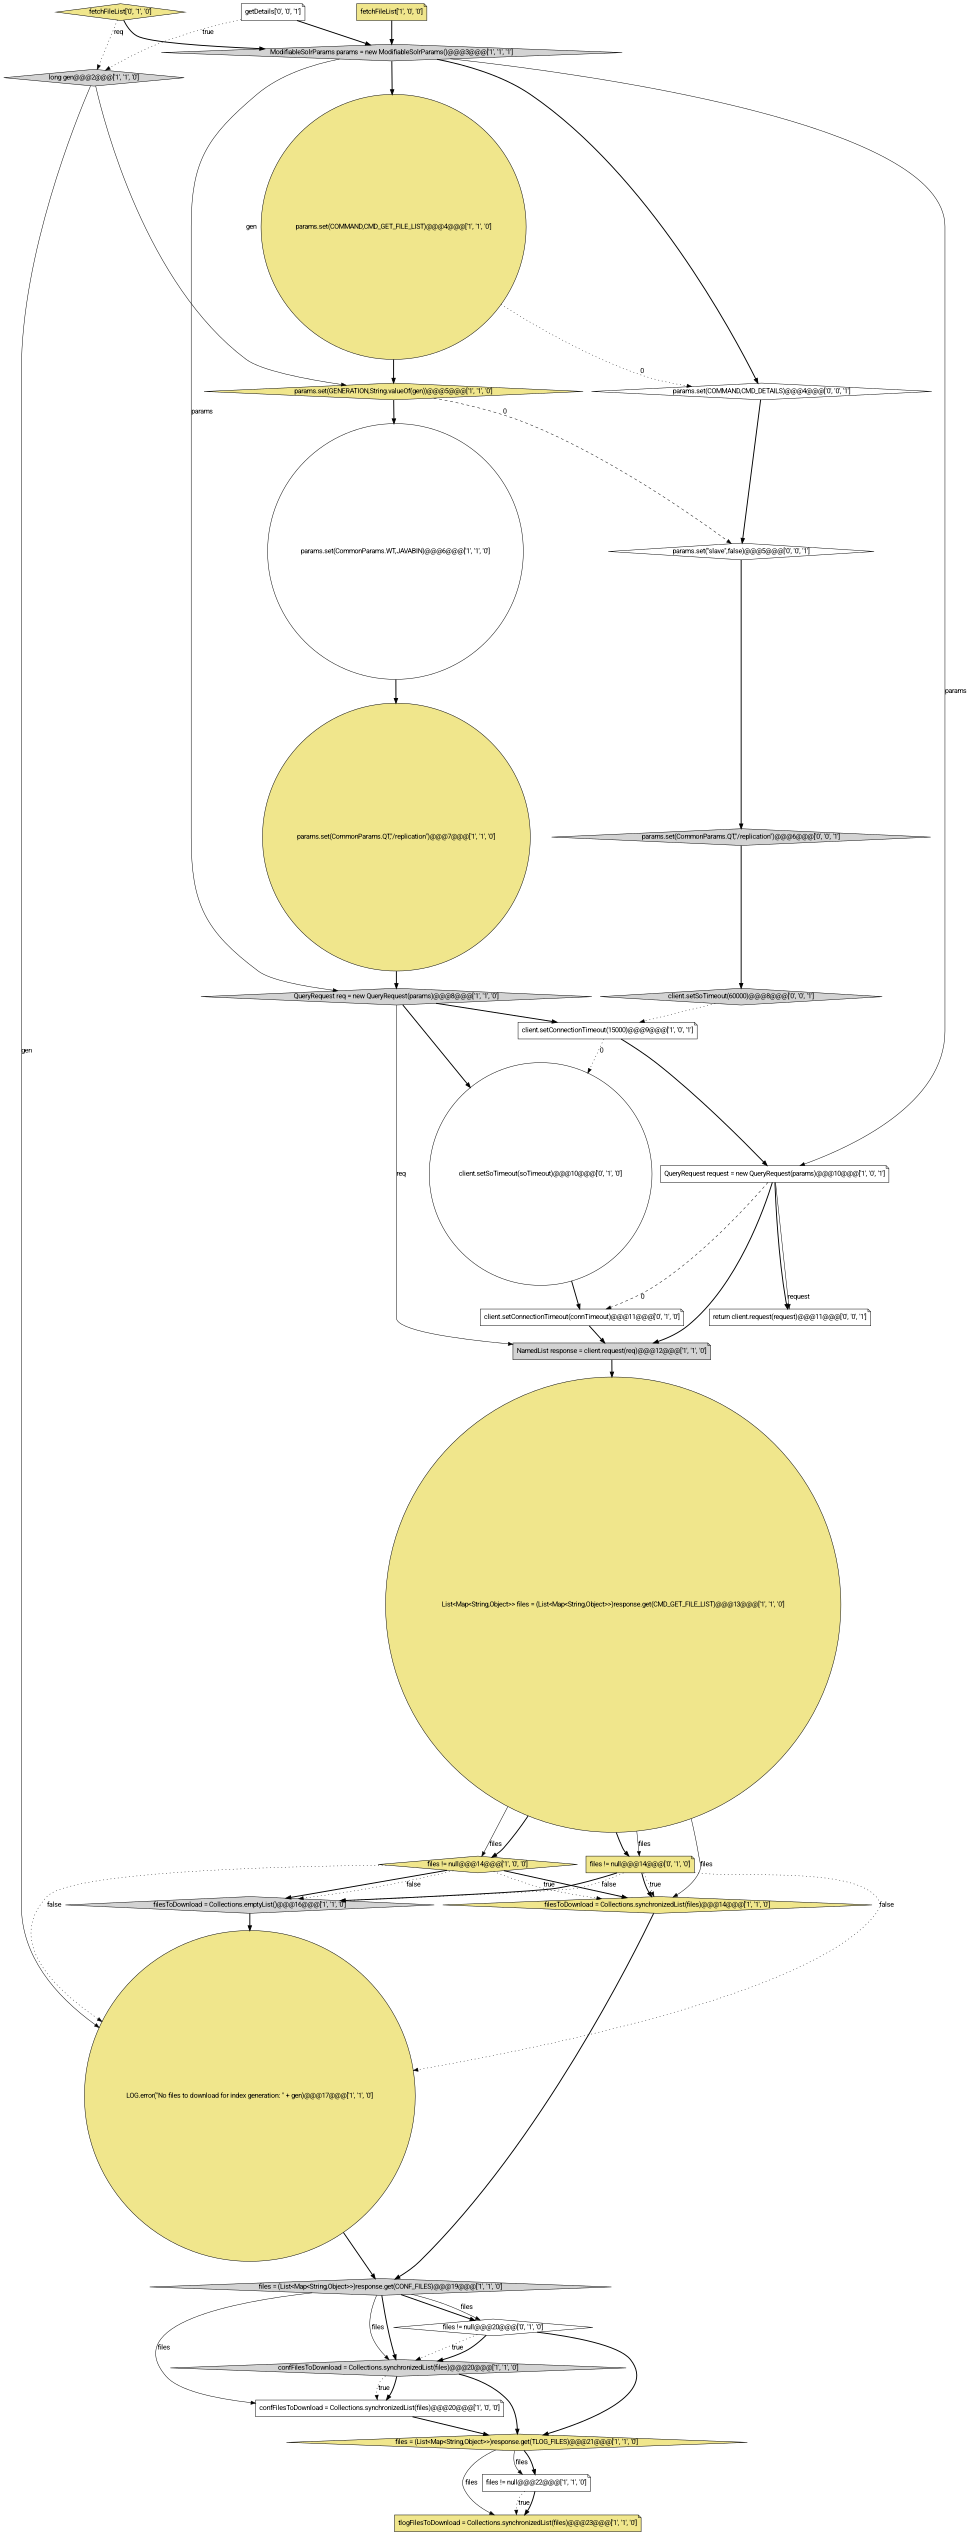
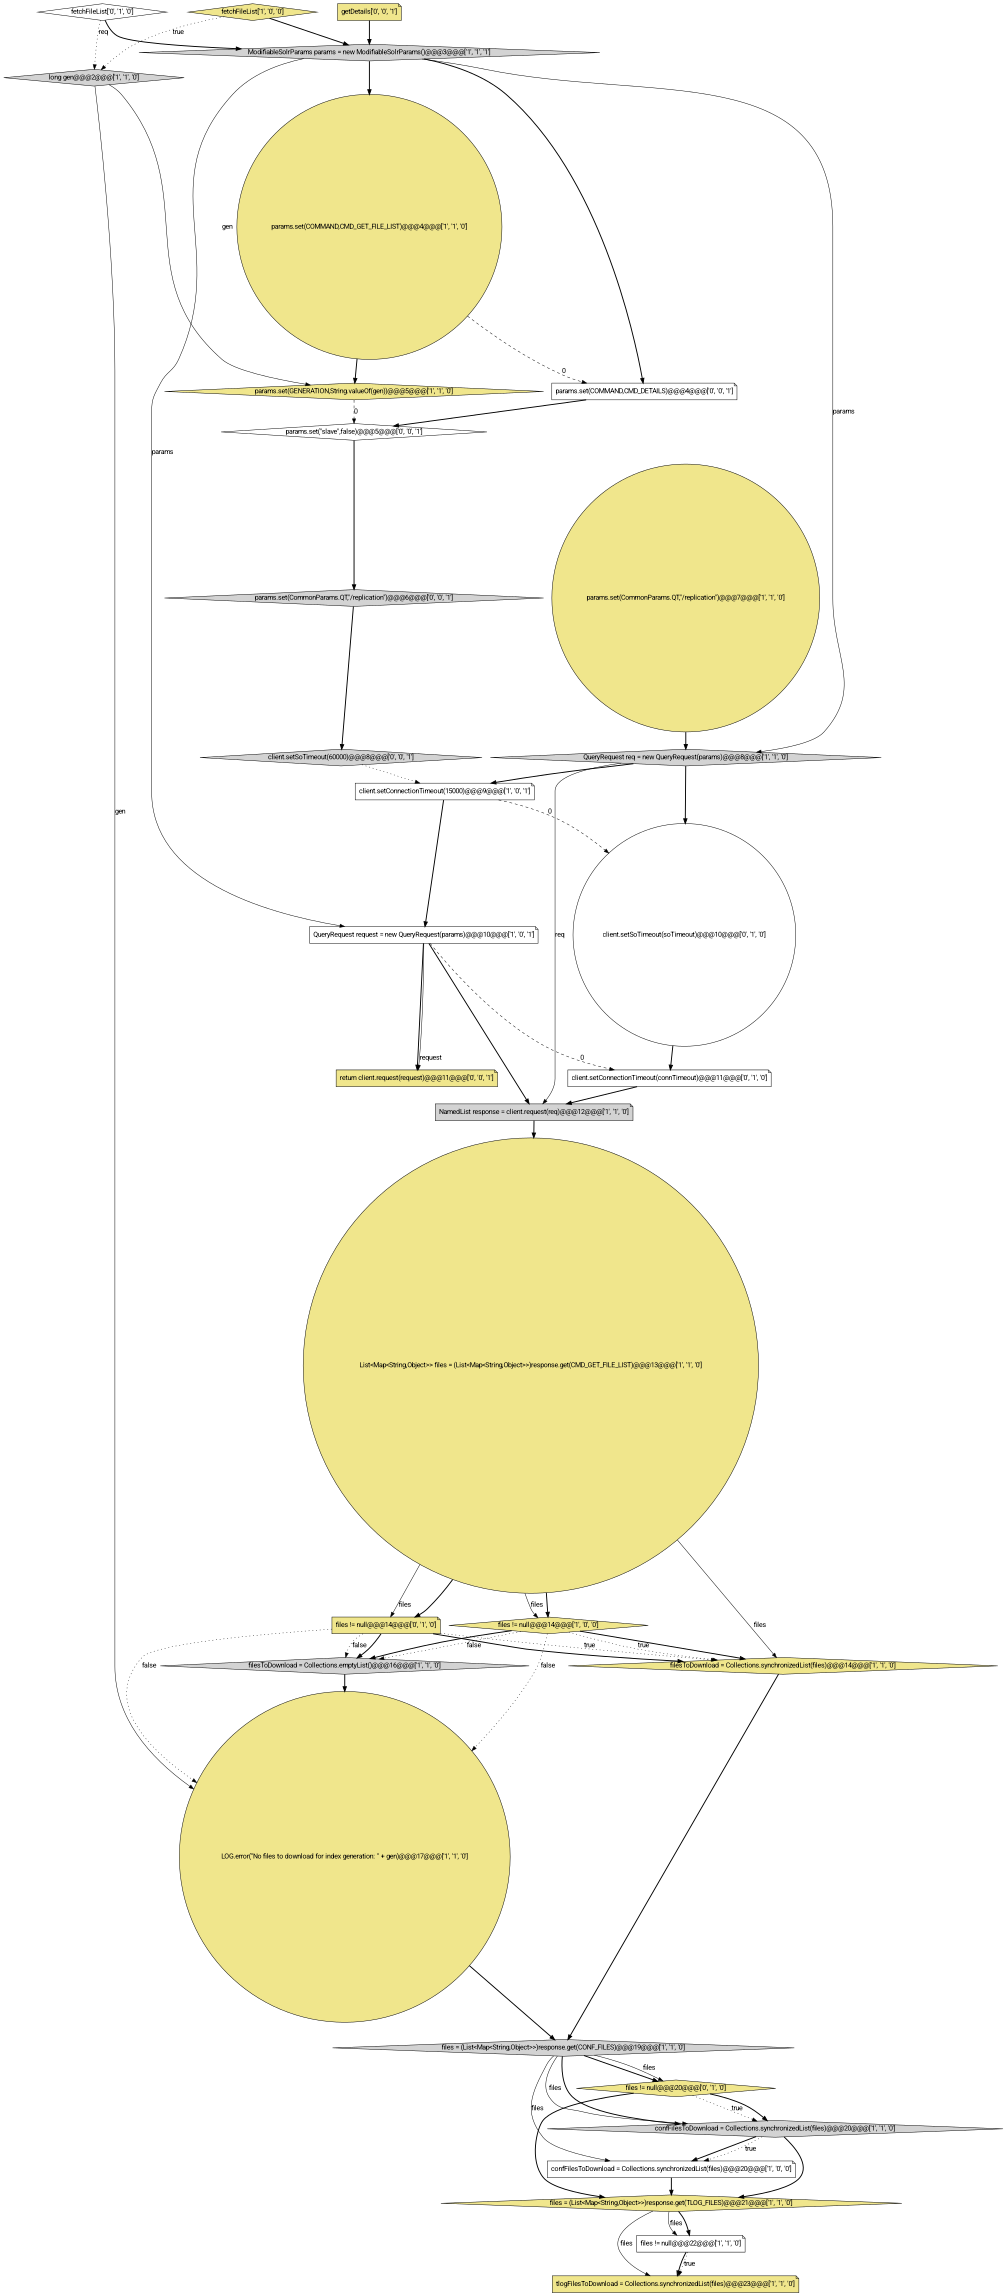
(120, 12) -> (102, 12)
(273, 12) -> (369, 12)
(392, 12) -> (253, 12)
(173, 38) -> (161, 33)
(590, 354) -> (522, 354)
(762, 391) -> (644, 391)
(395, 551) -> none
(597, 1054) -> (558, 819)
(790, 1317) -> (417, 1078)
(493, 2327) -> (676, 2088)
